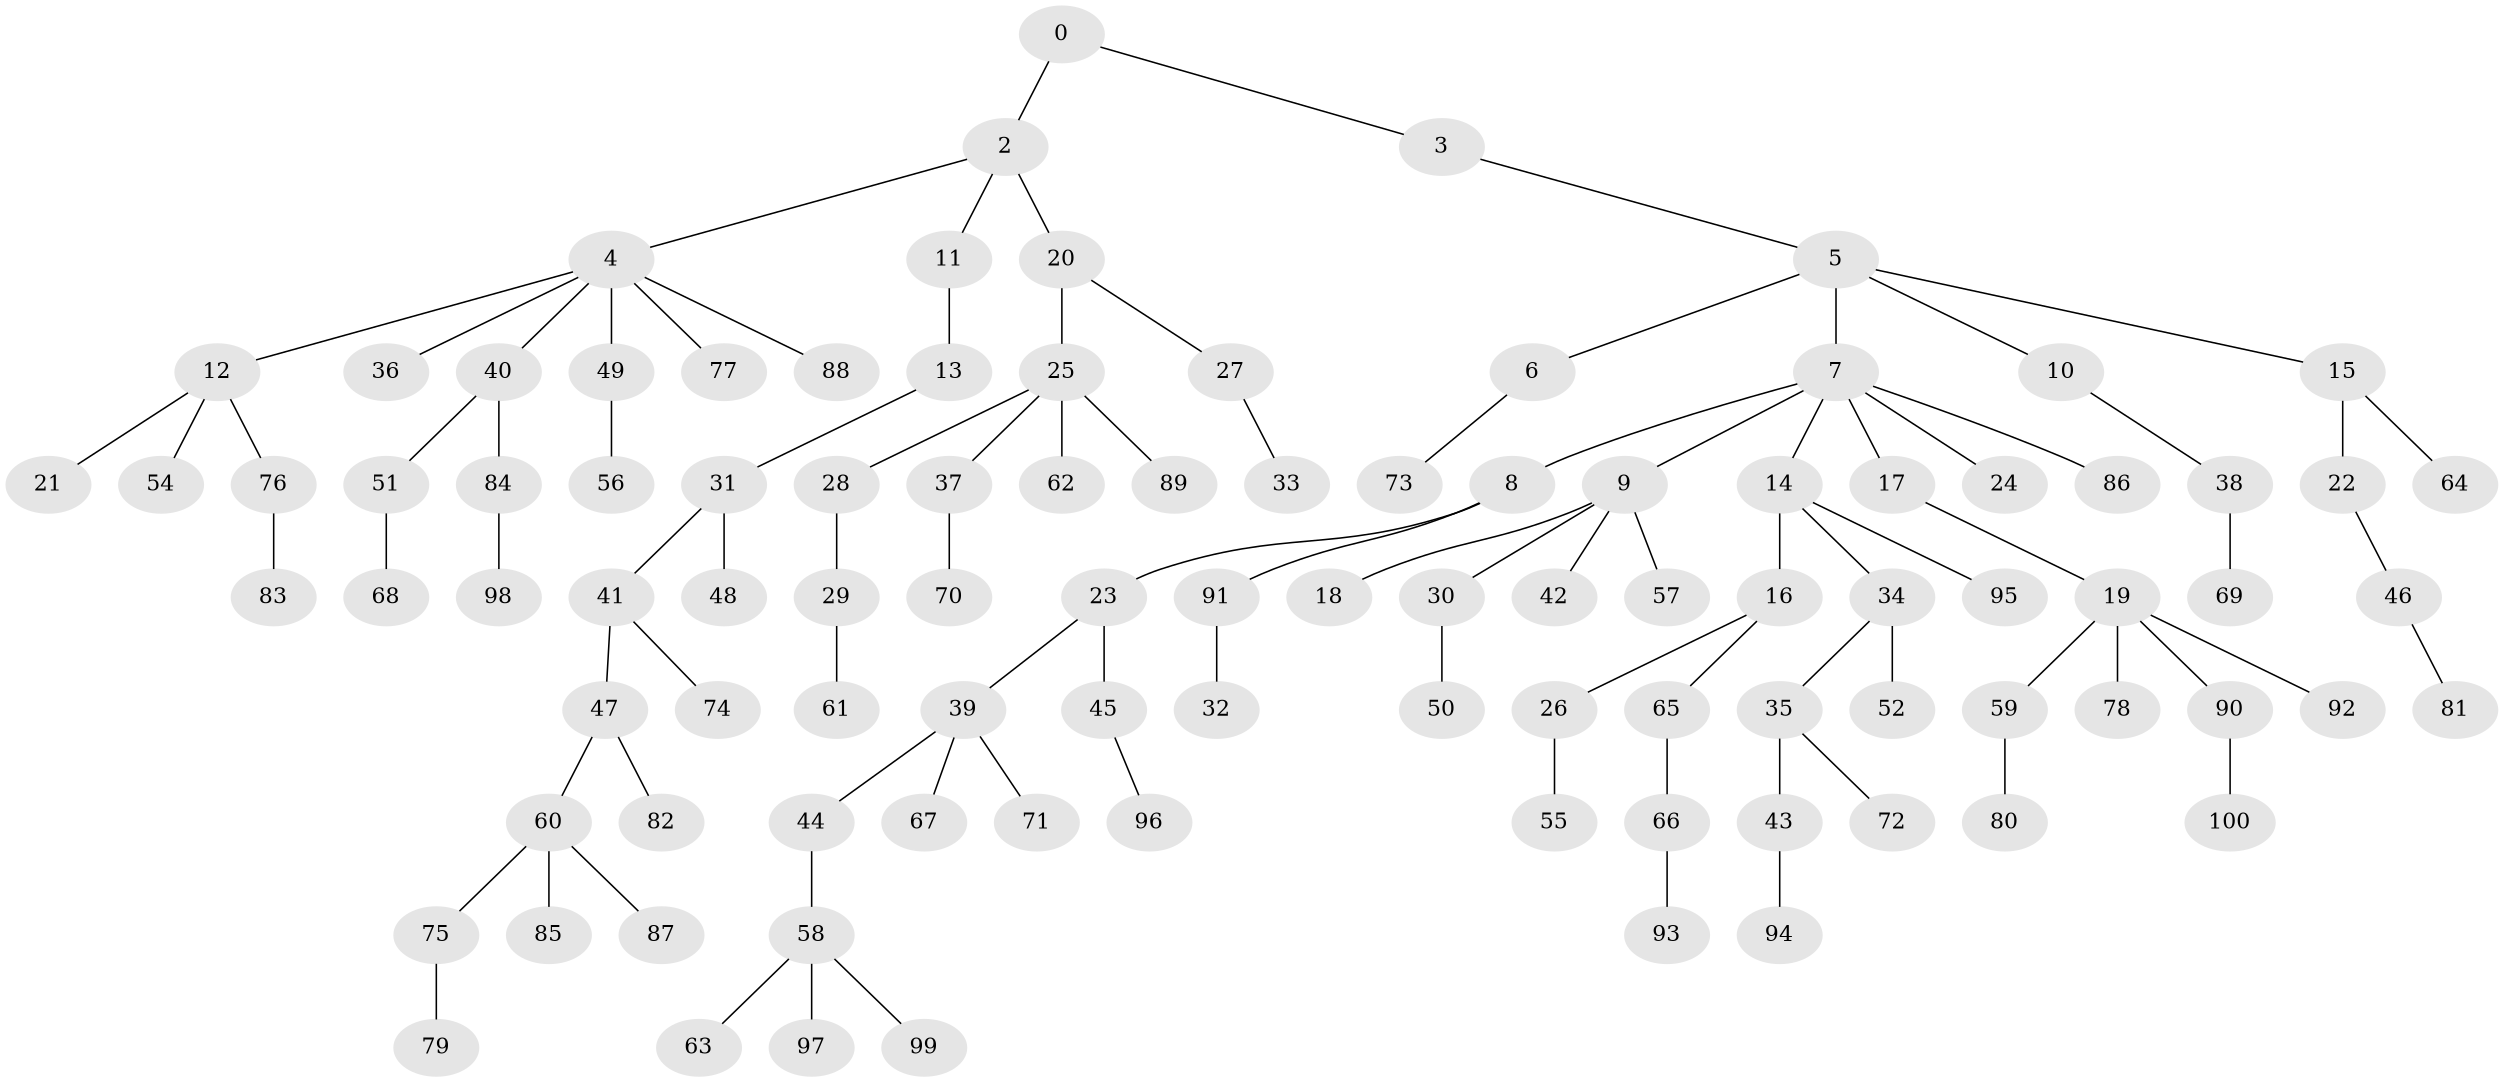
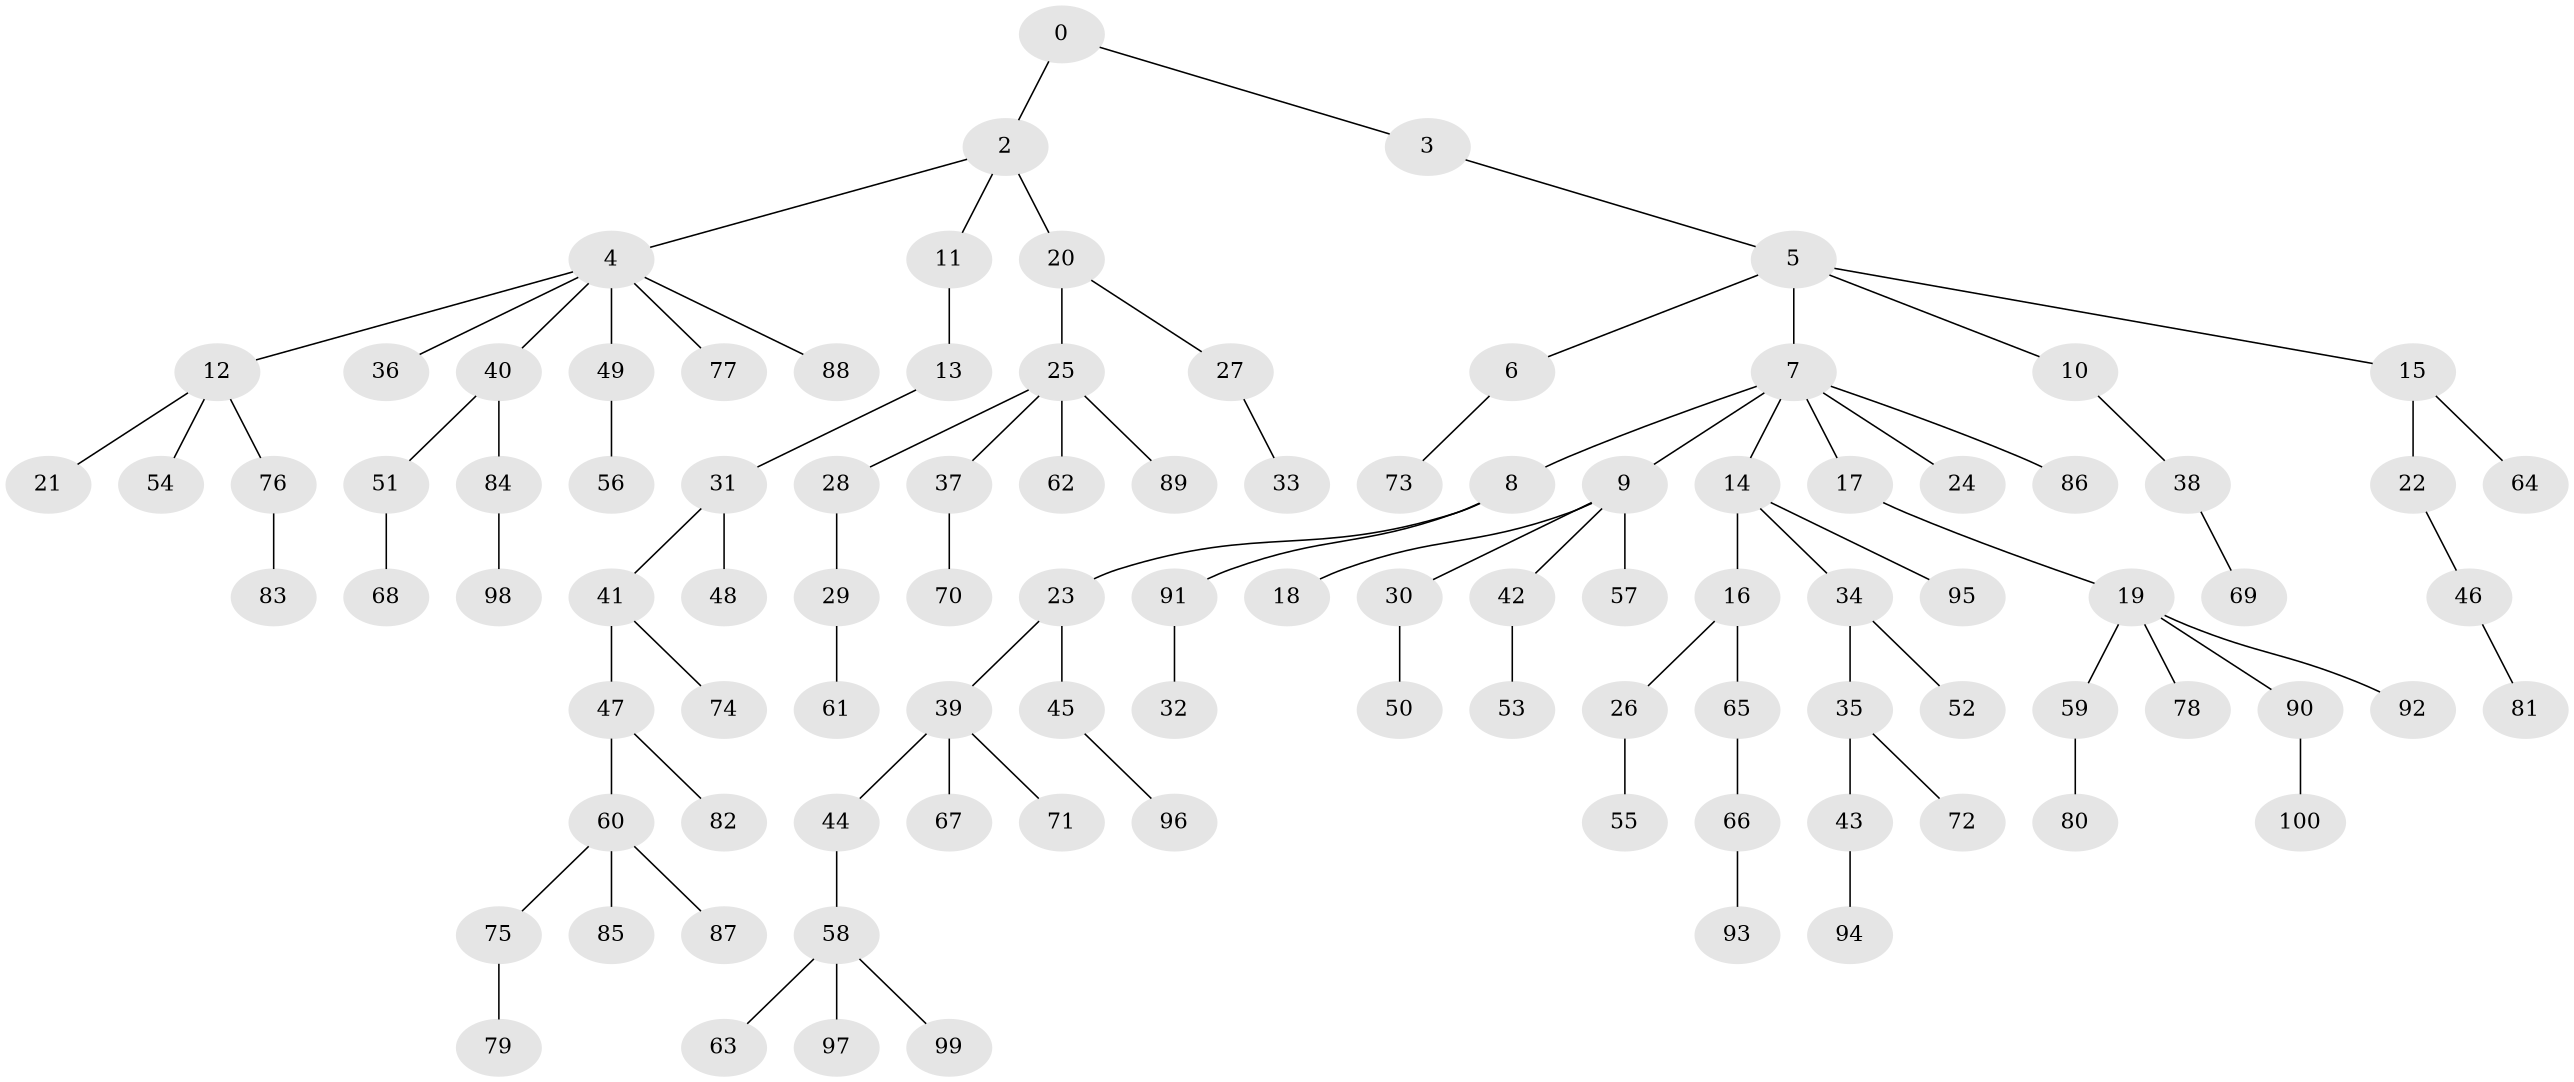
none -> (1512, 710)
